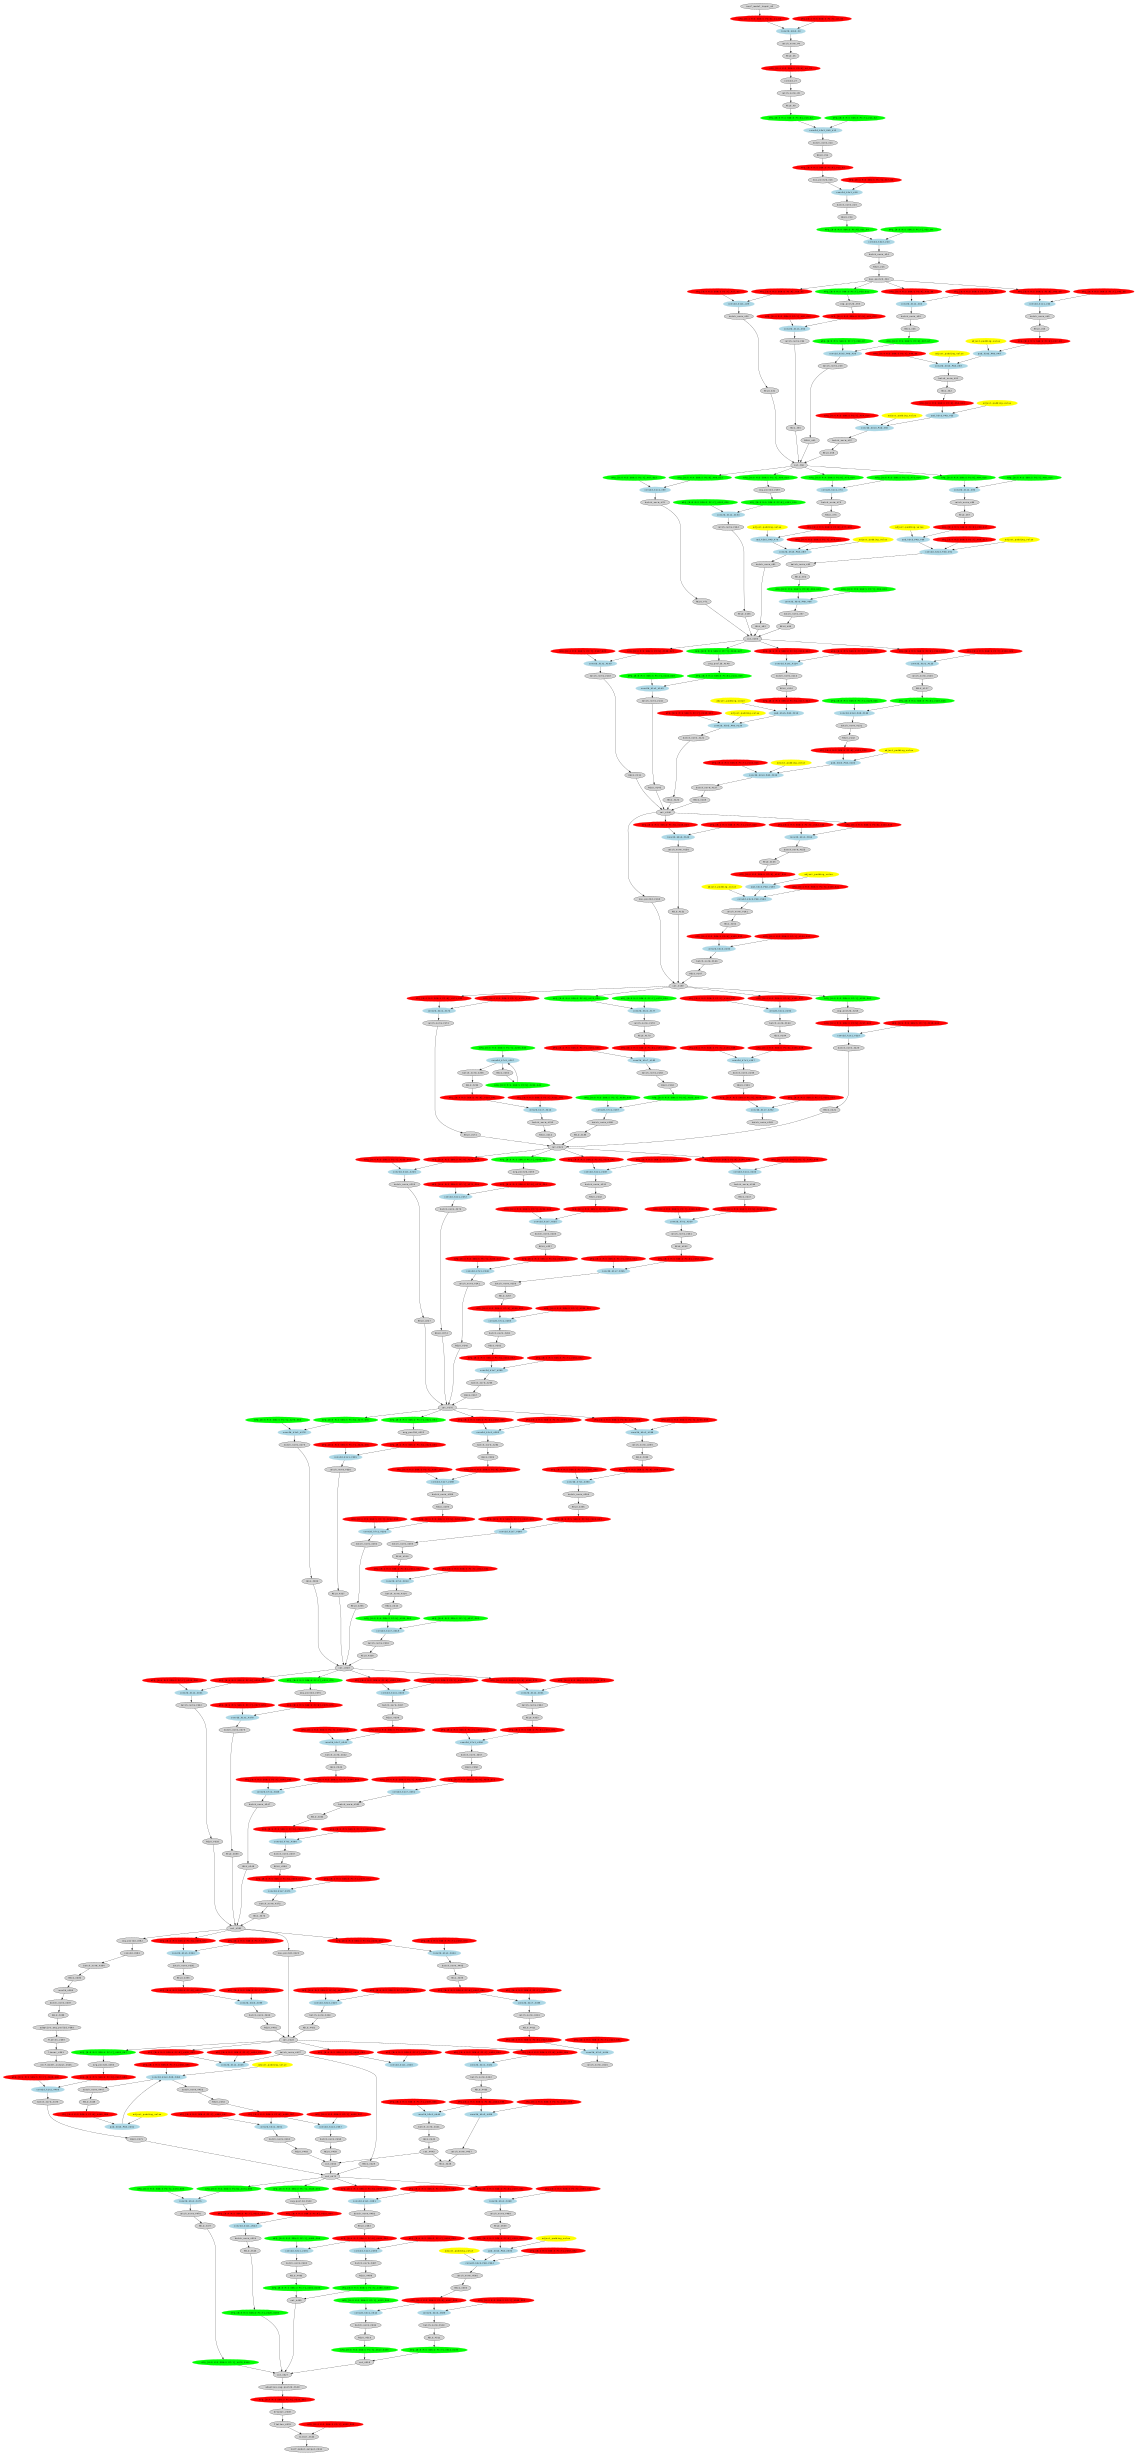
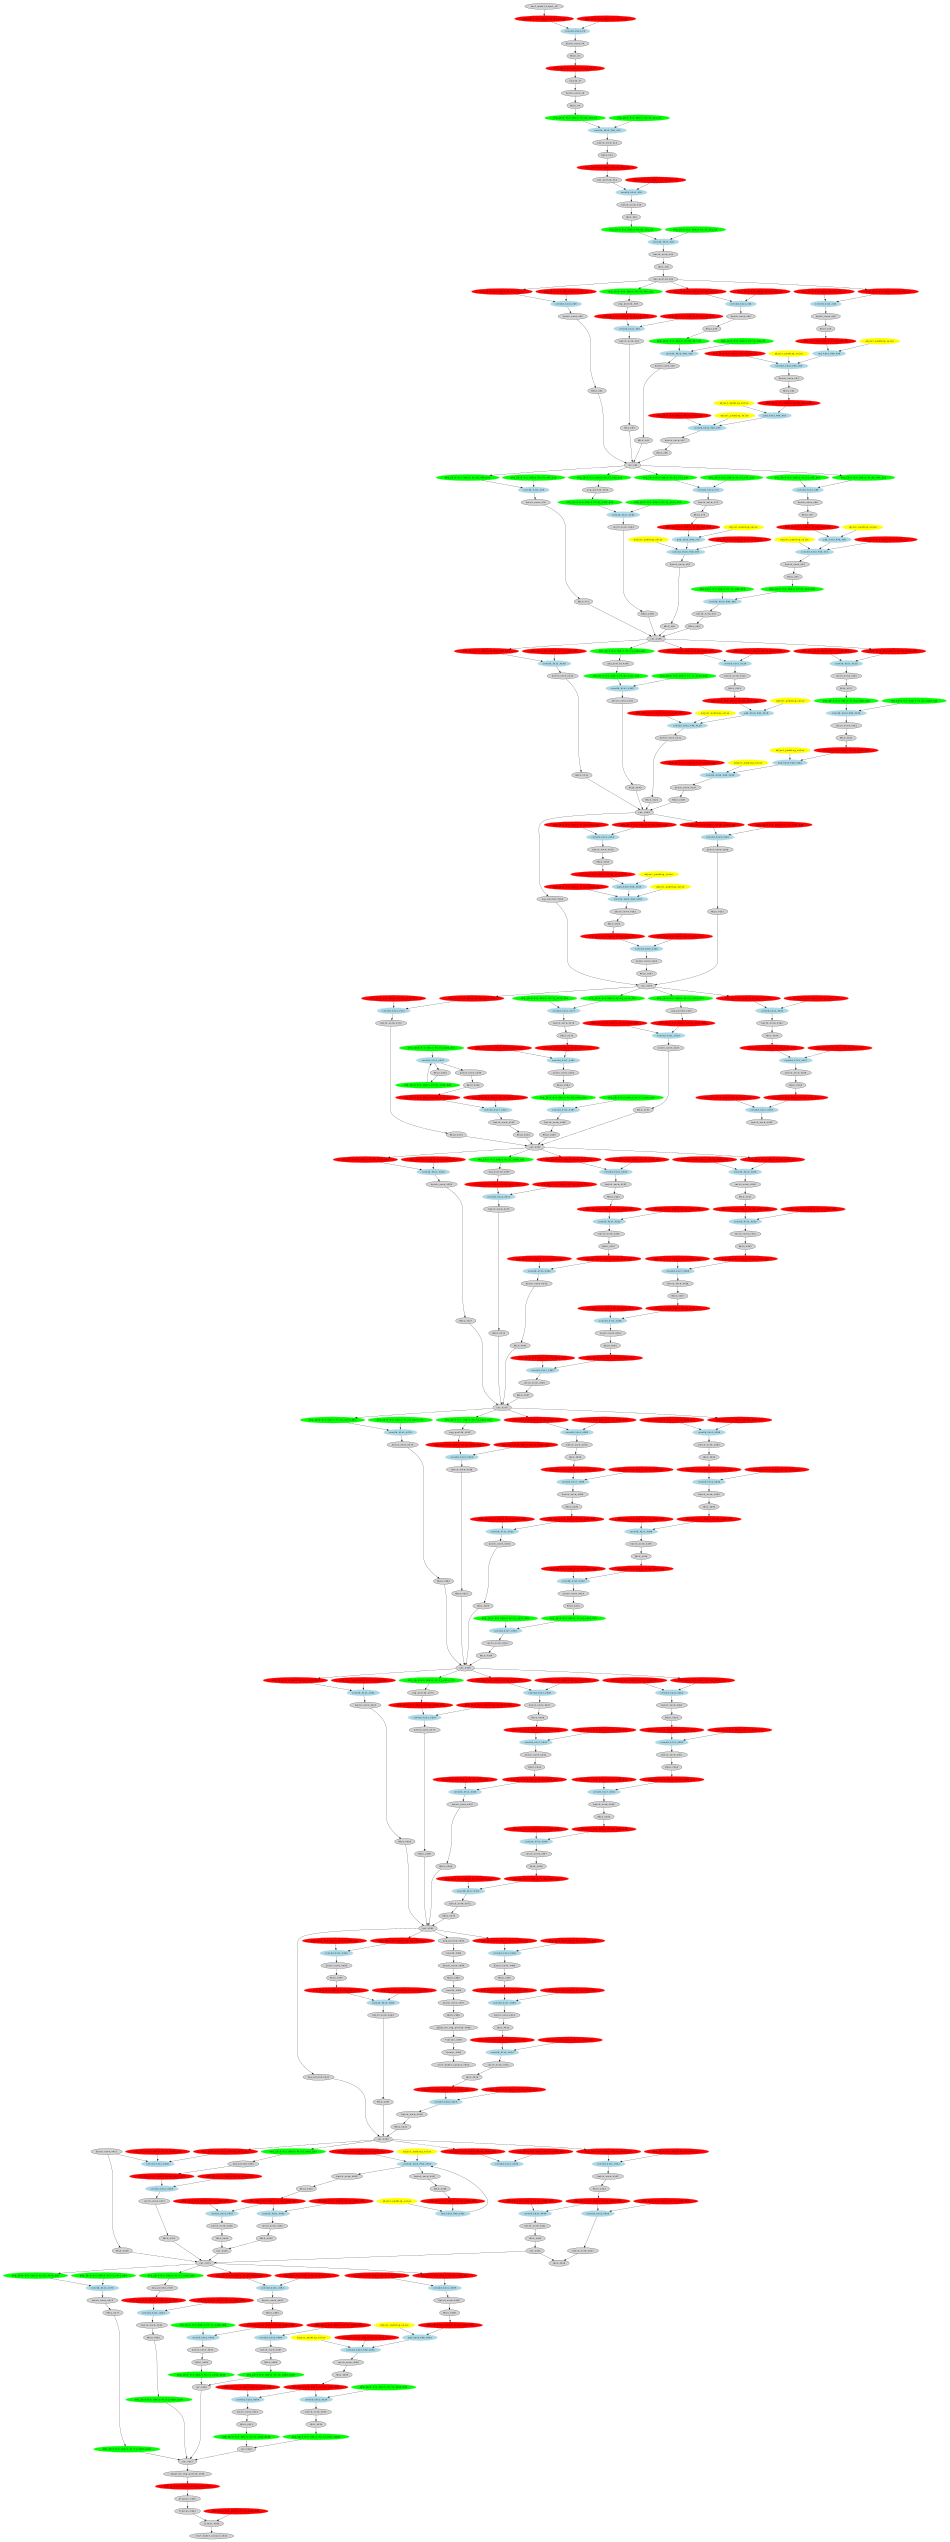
none -> (472, 2077)
(381, 2158) -> (371, 2257)
